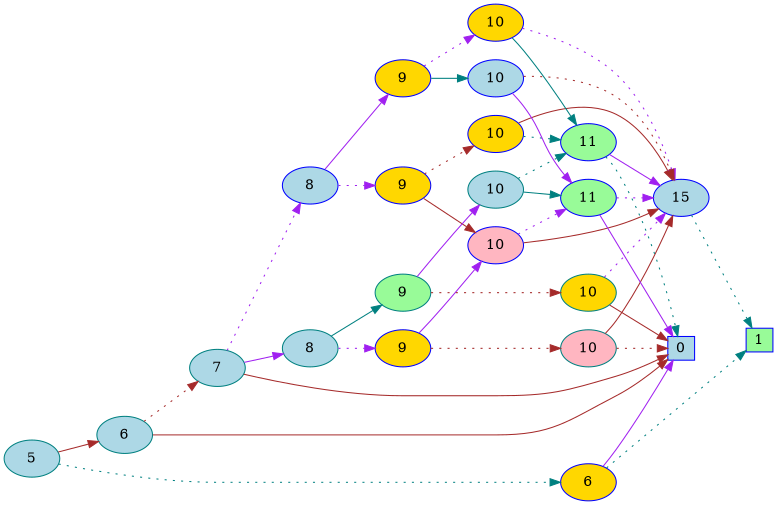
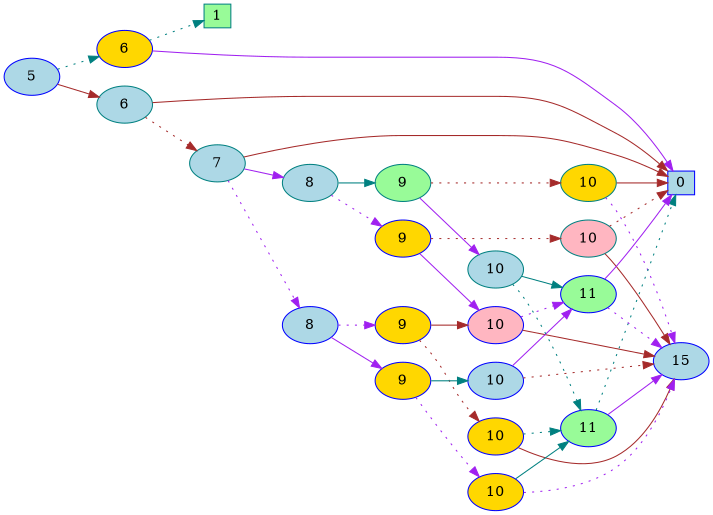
(719, 267) -> none
(760, 340) -> (217, 16)
(32, 459) -> (32, 77)
